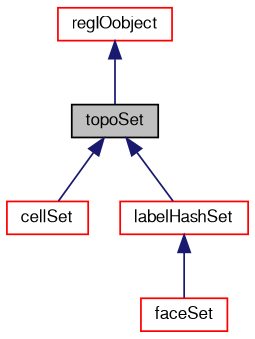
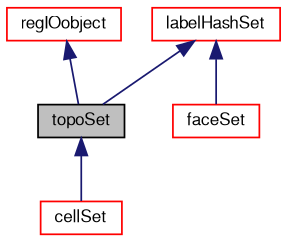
(155, 177) -> (142, 78)
